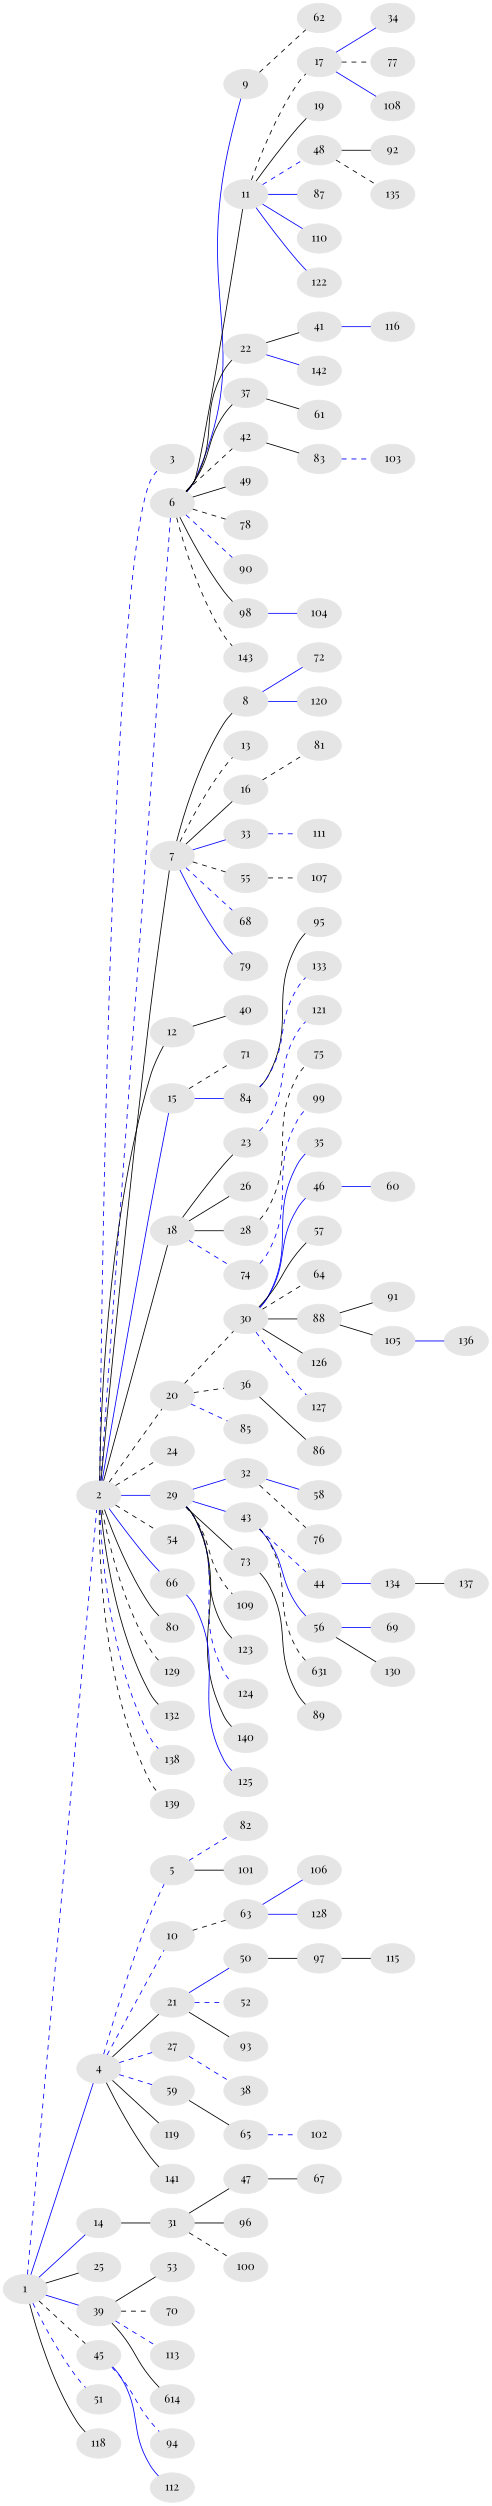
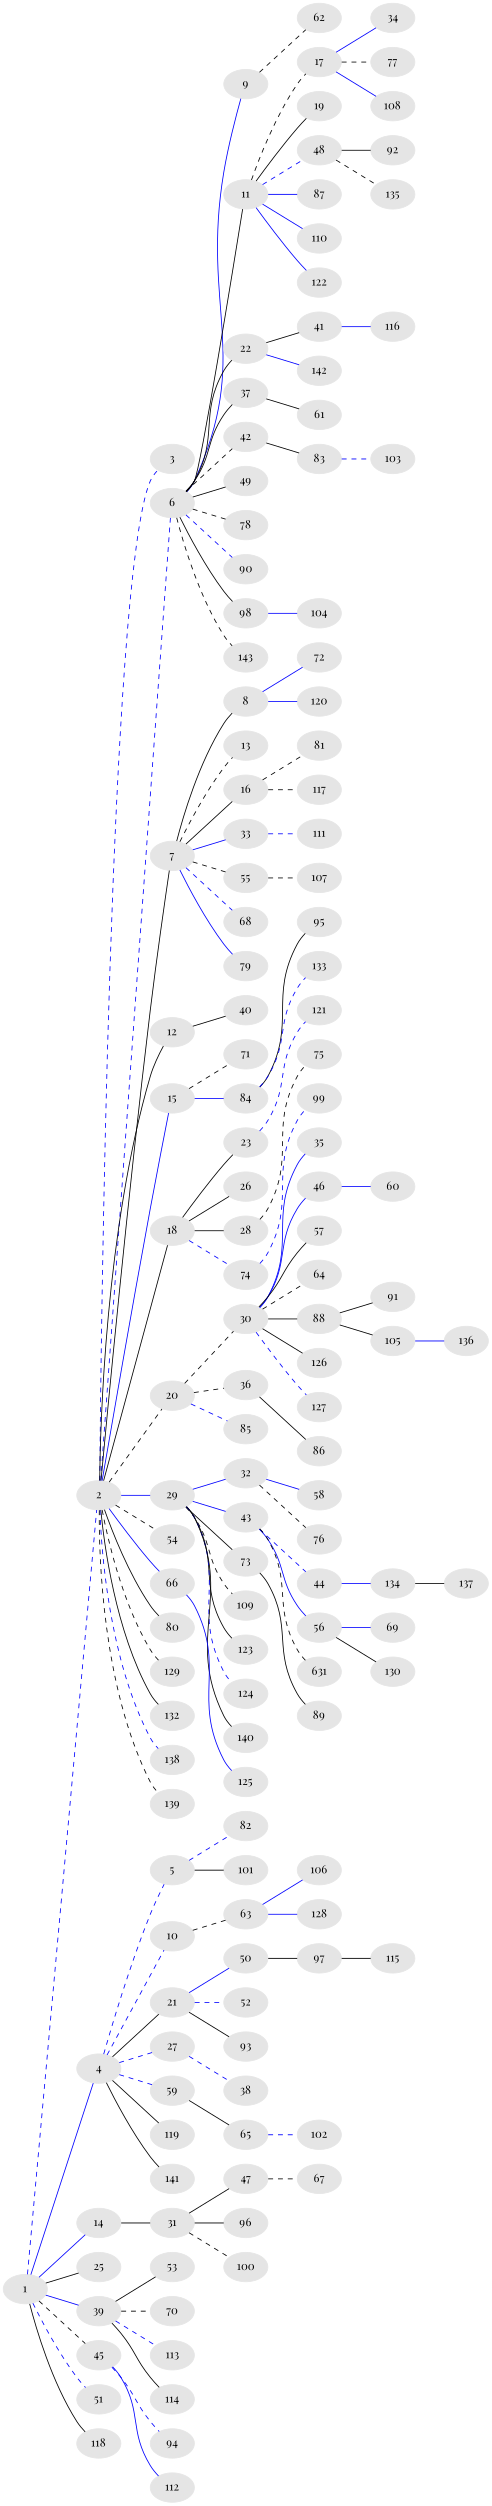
none -> (319, 790)
(172, 1451) -> none
(283, 2179) -> (283, 2179)
(172, 2399) -> (172, 2399)
